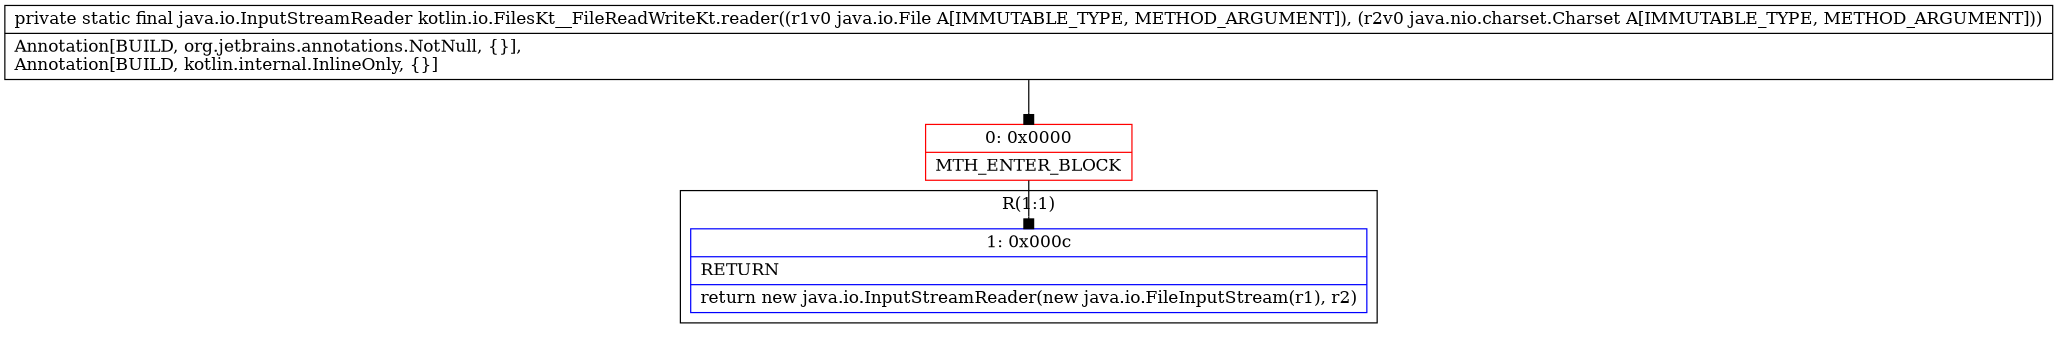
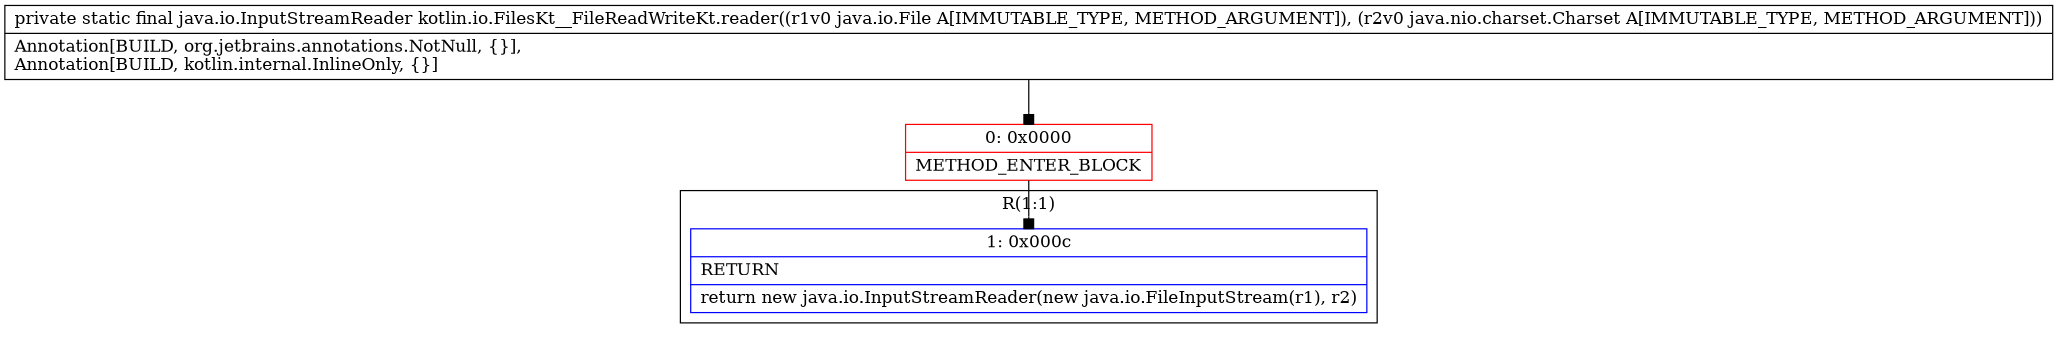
(1029, 166) -> (1029, 166)
